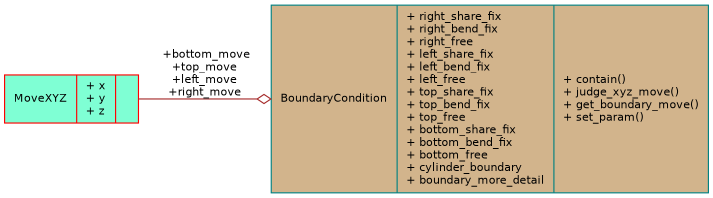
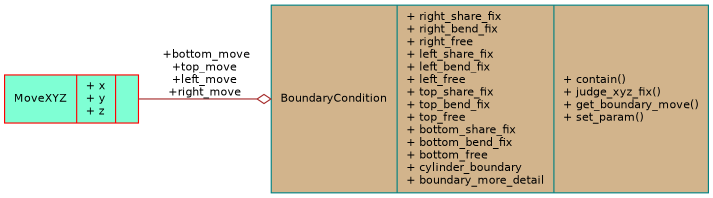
(621, 92) -> (612, 92)
